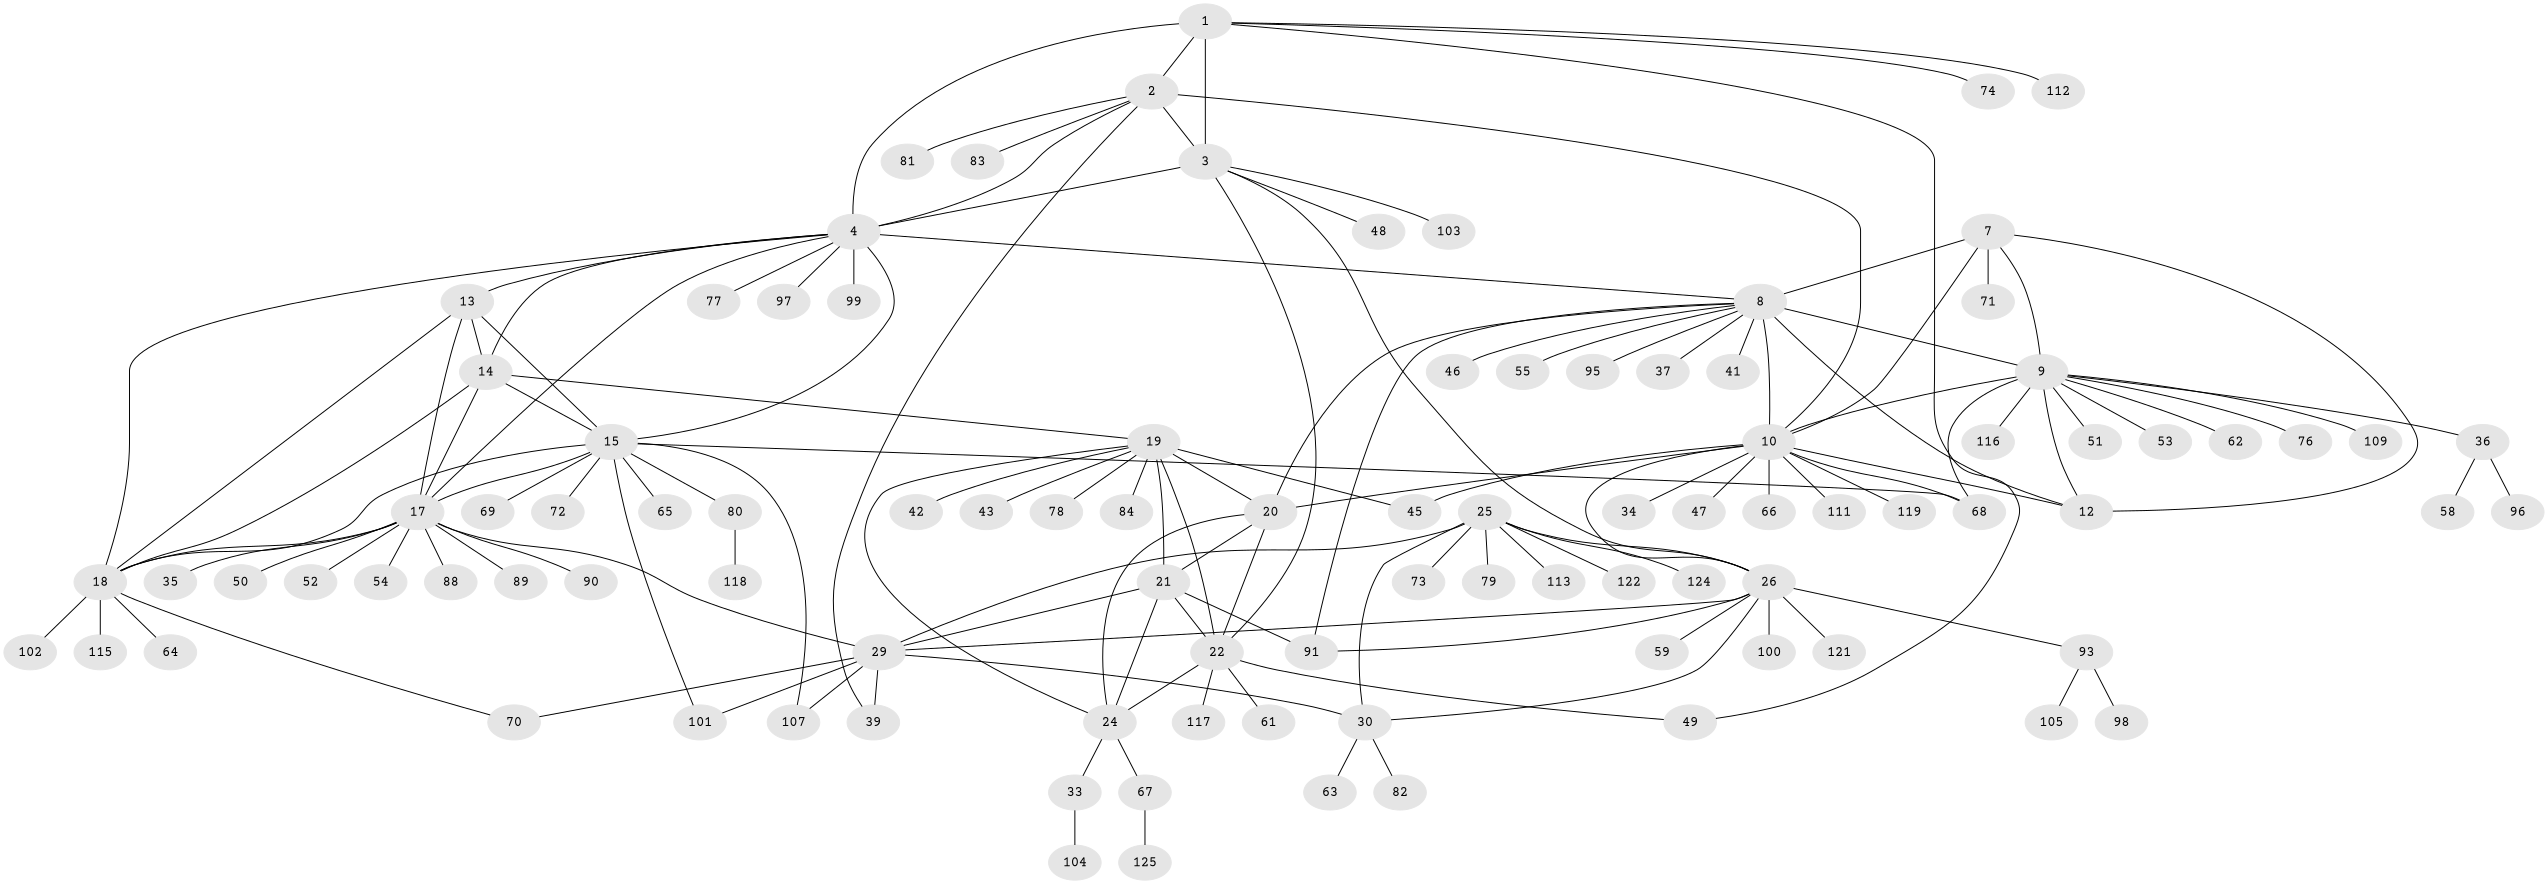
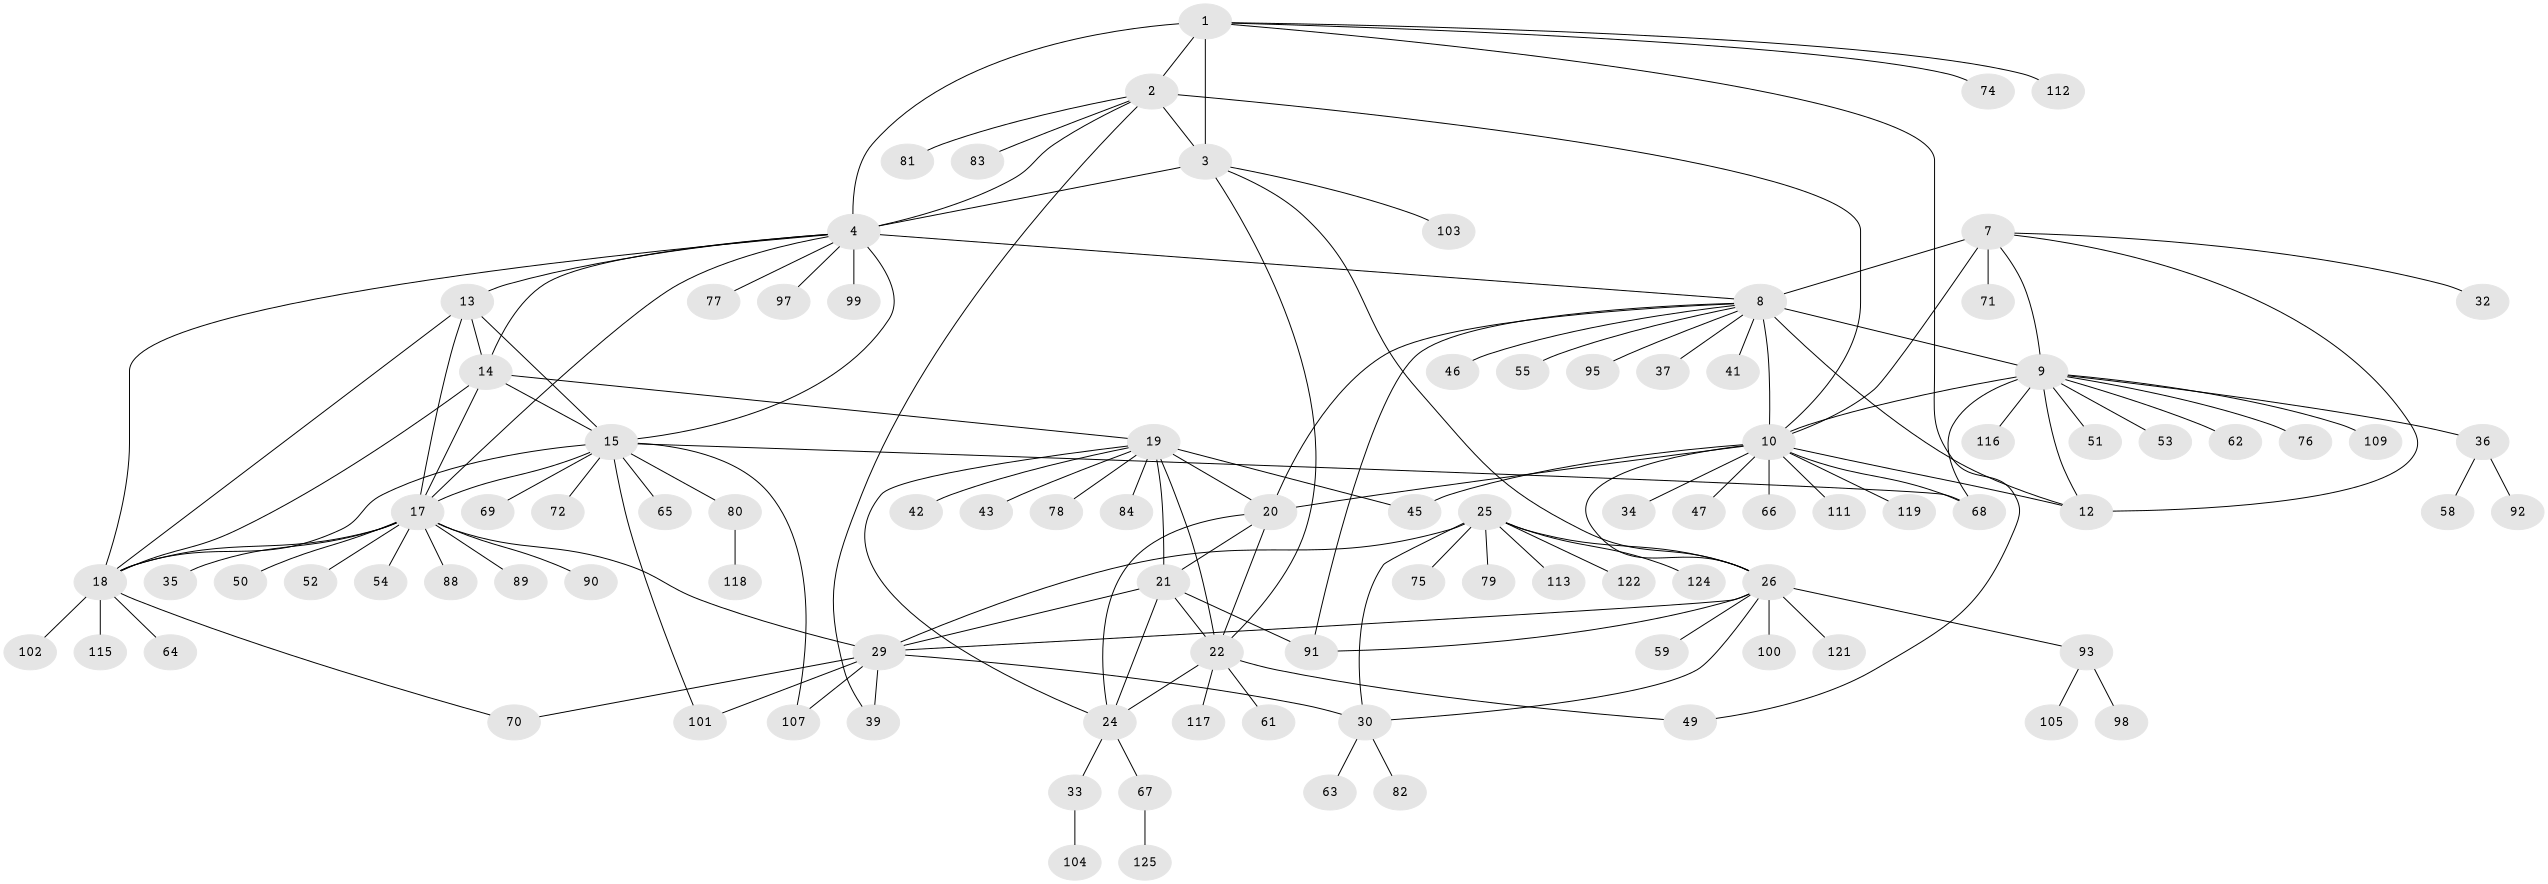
(1379, 232) -> none
none -> (2483, 302)
(2518, 512) -> (2518, 512)
(1419, 582) -> (1419, 582)
